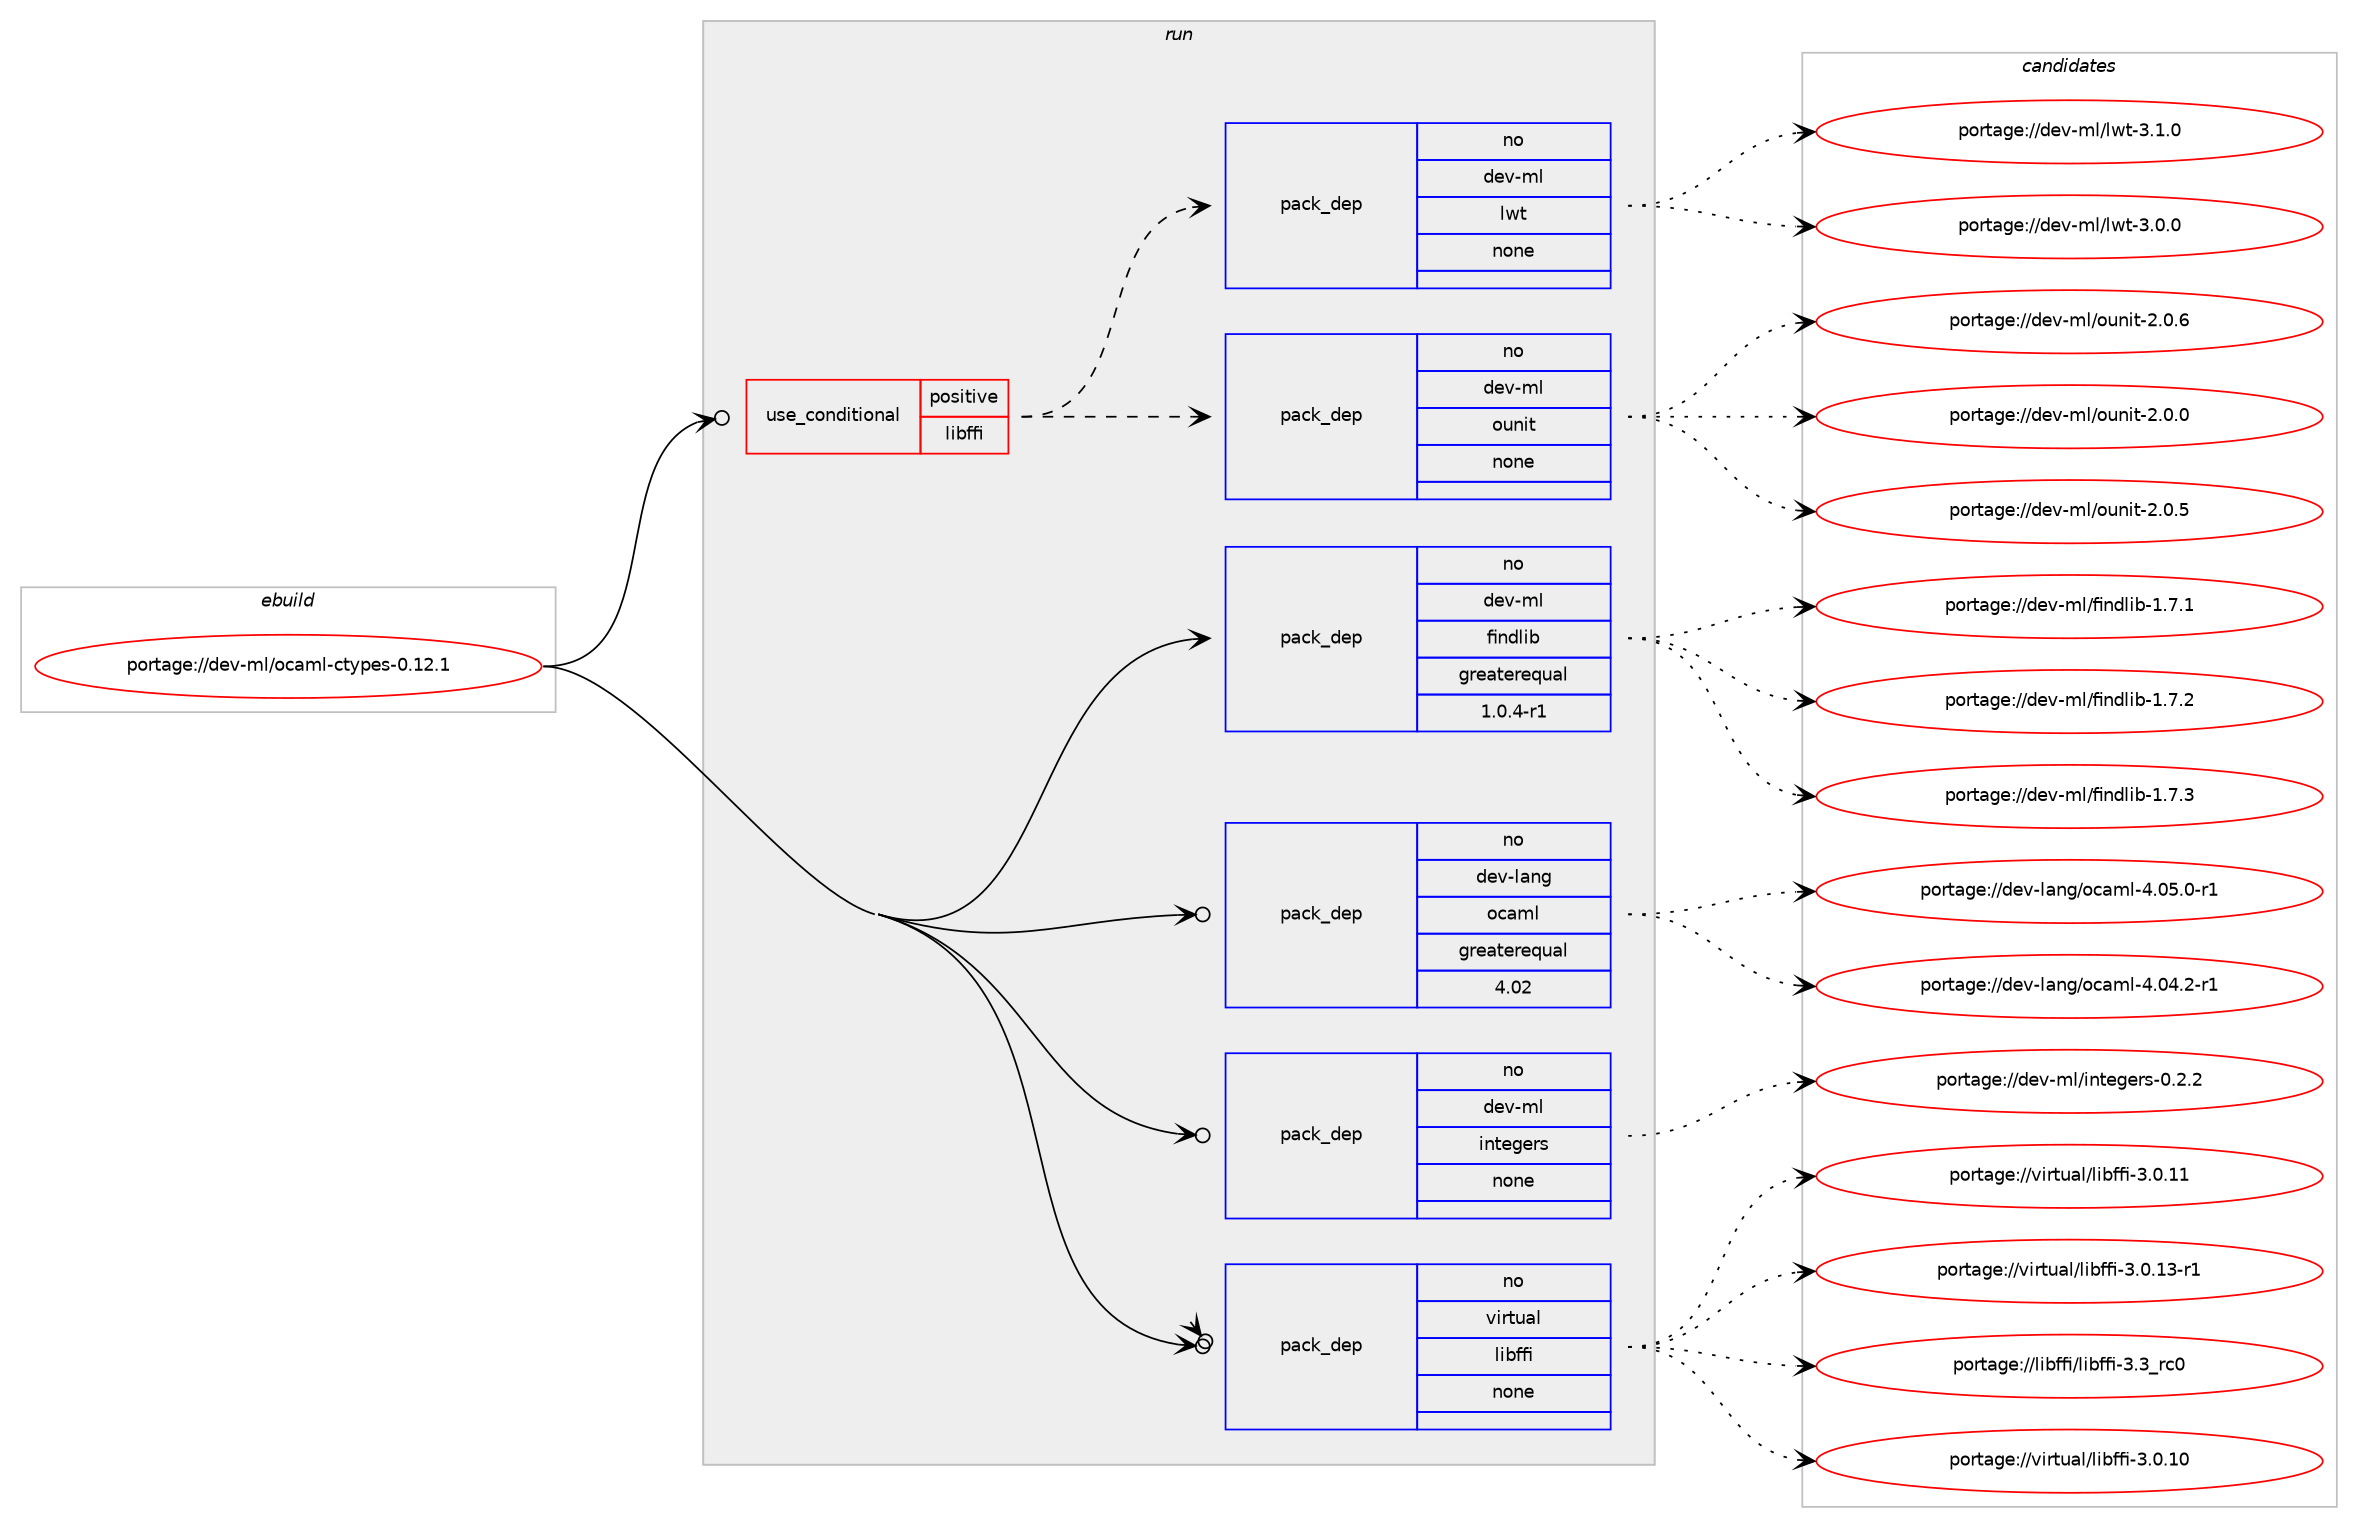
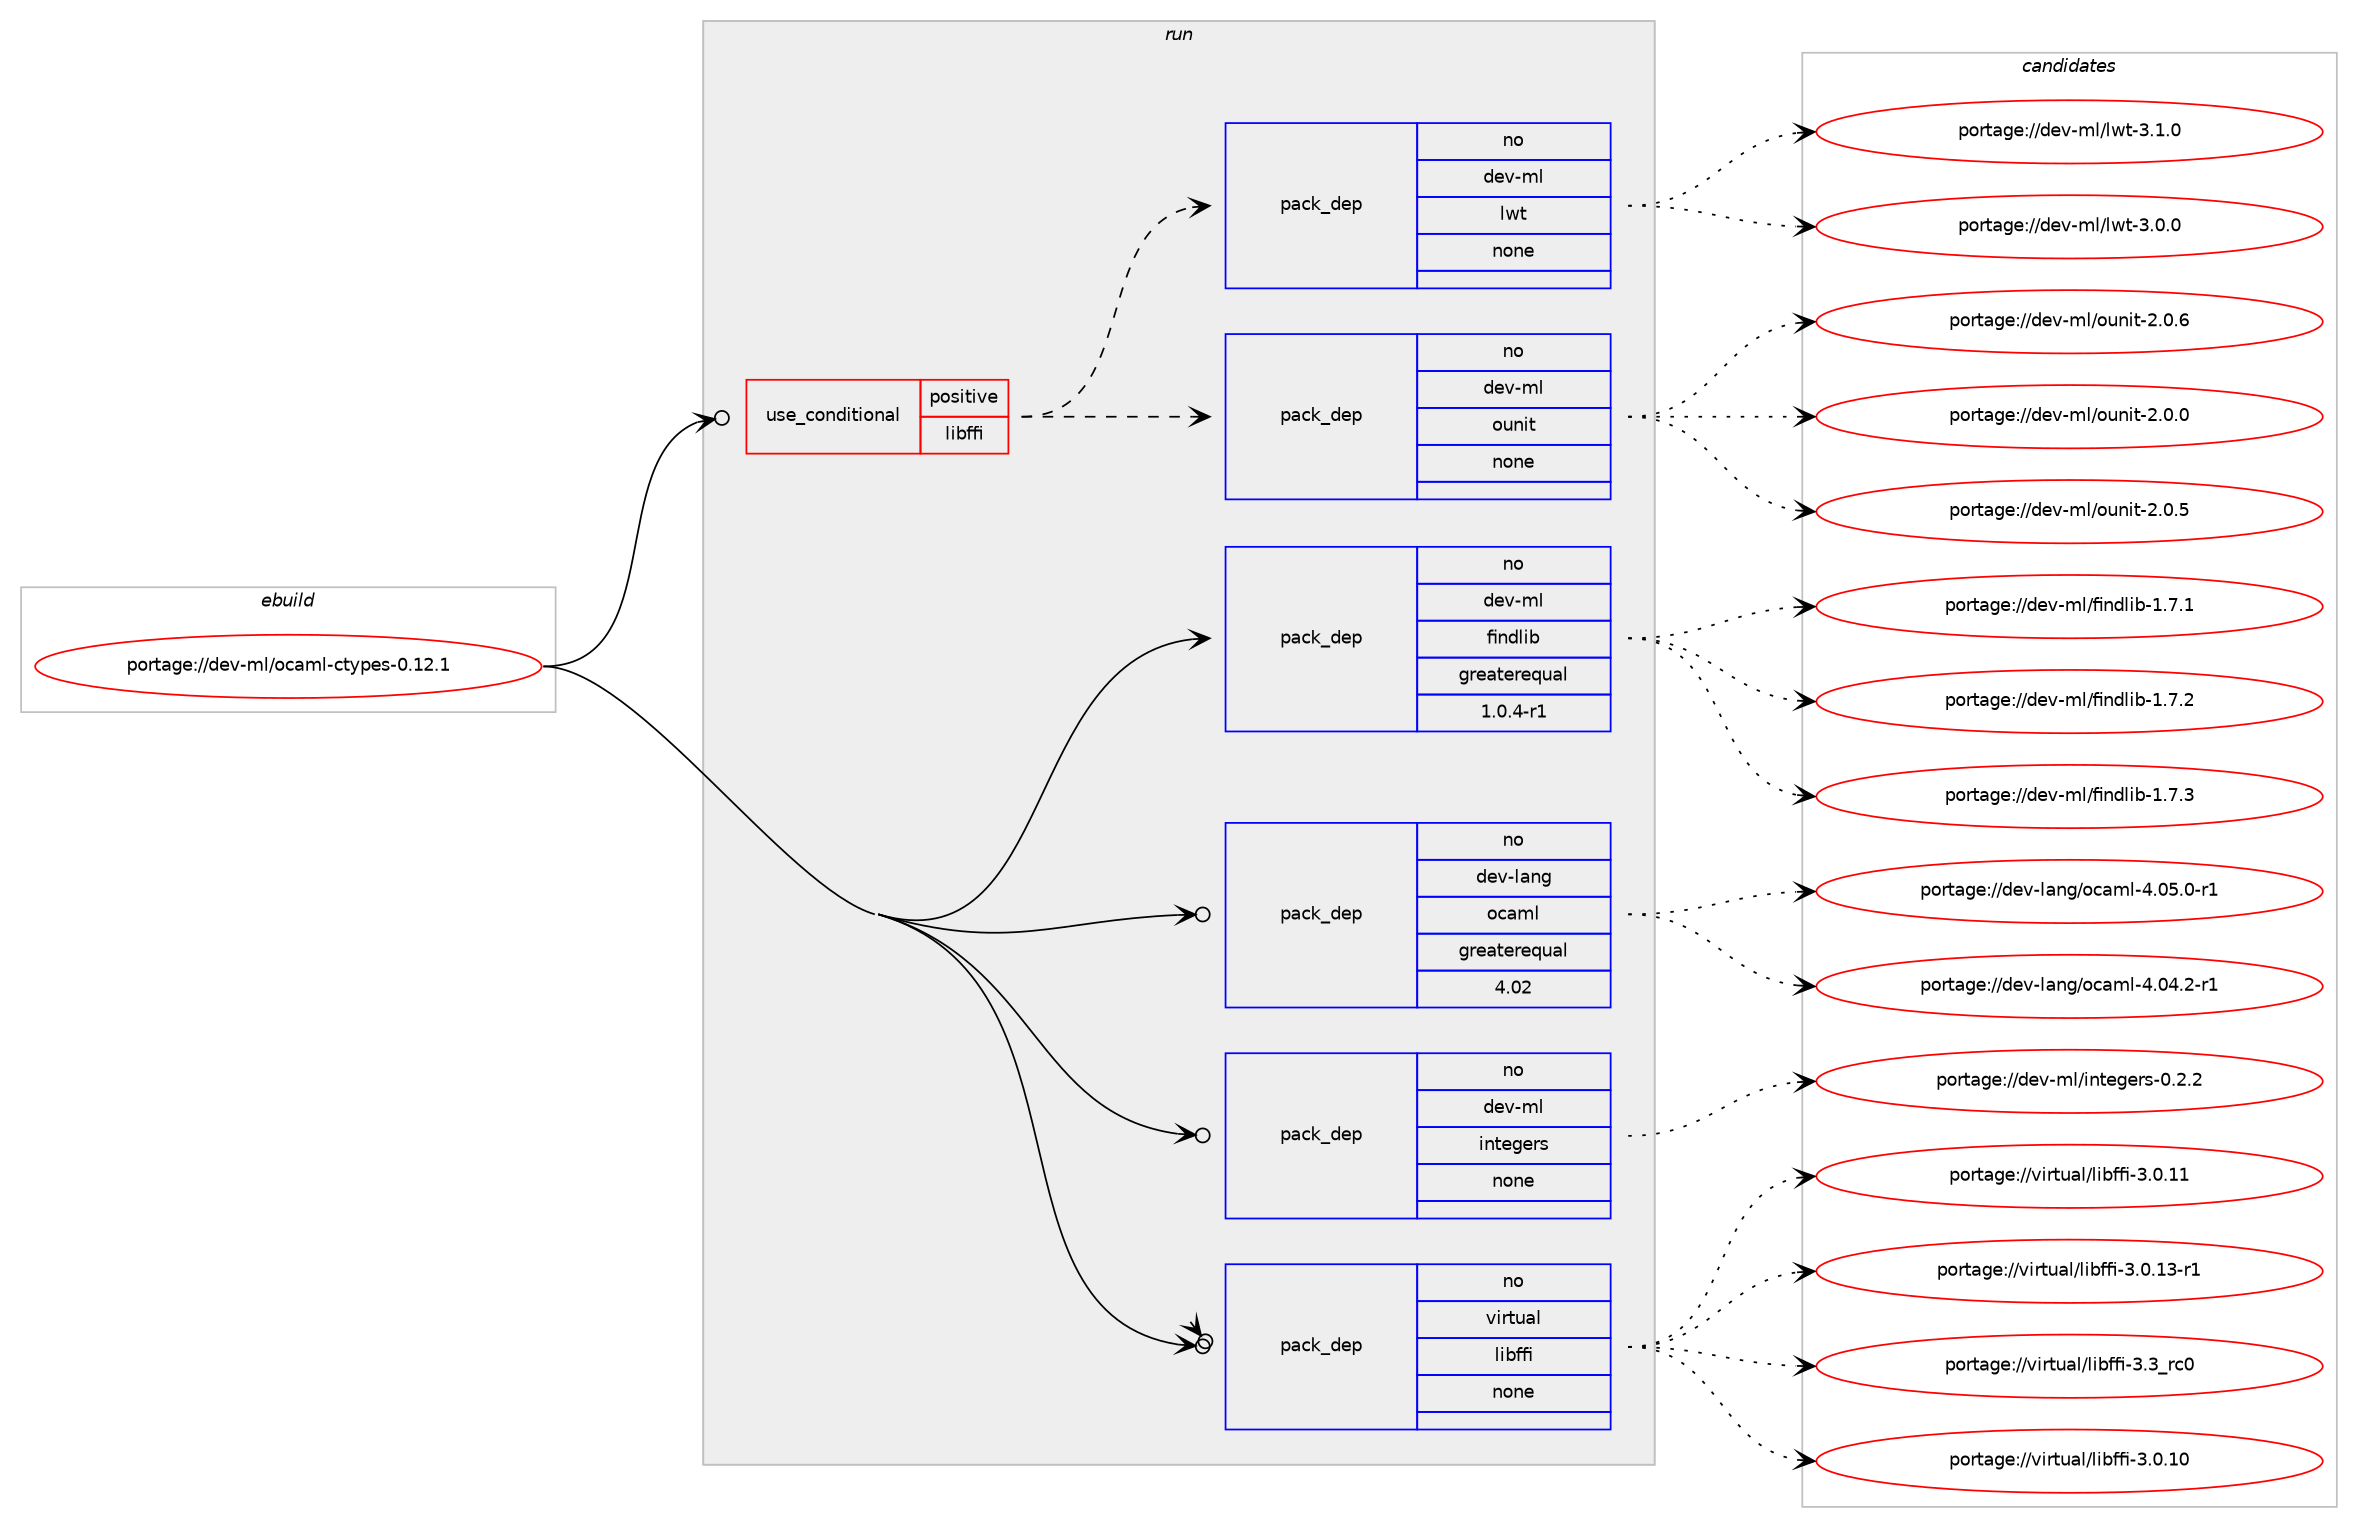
(2070, 1366) -> (2070, 1366)
